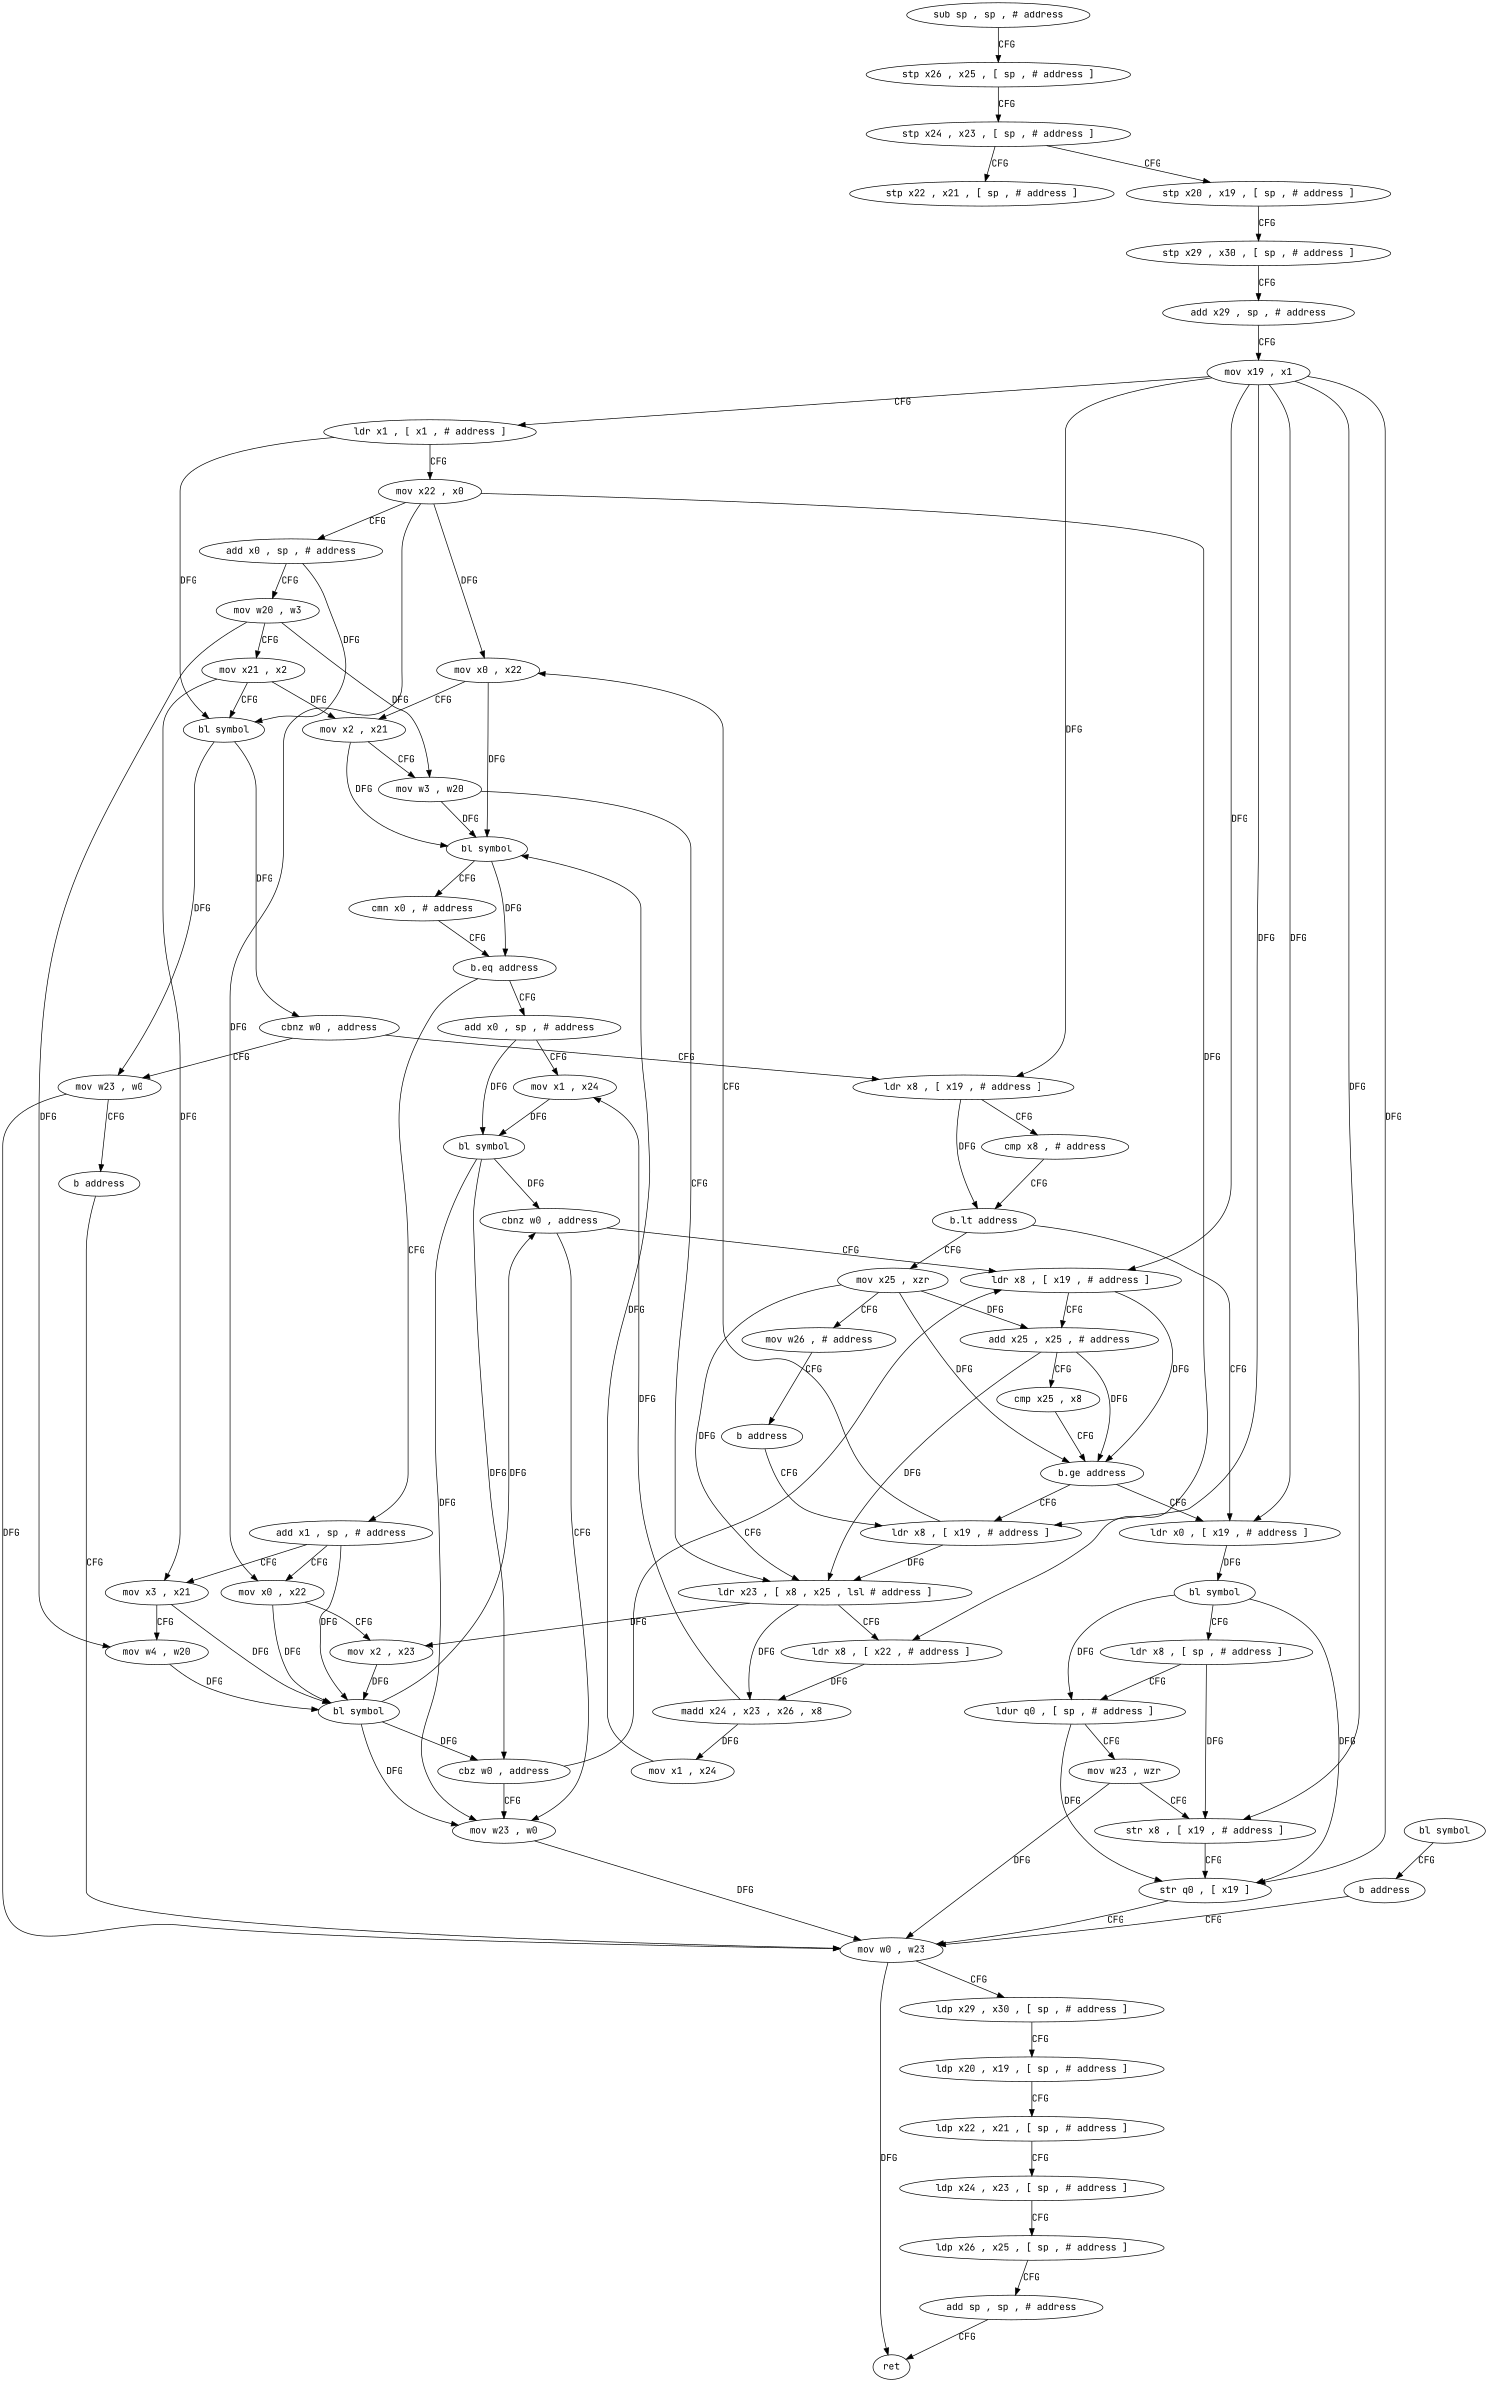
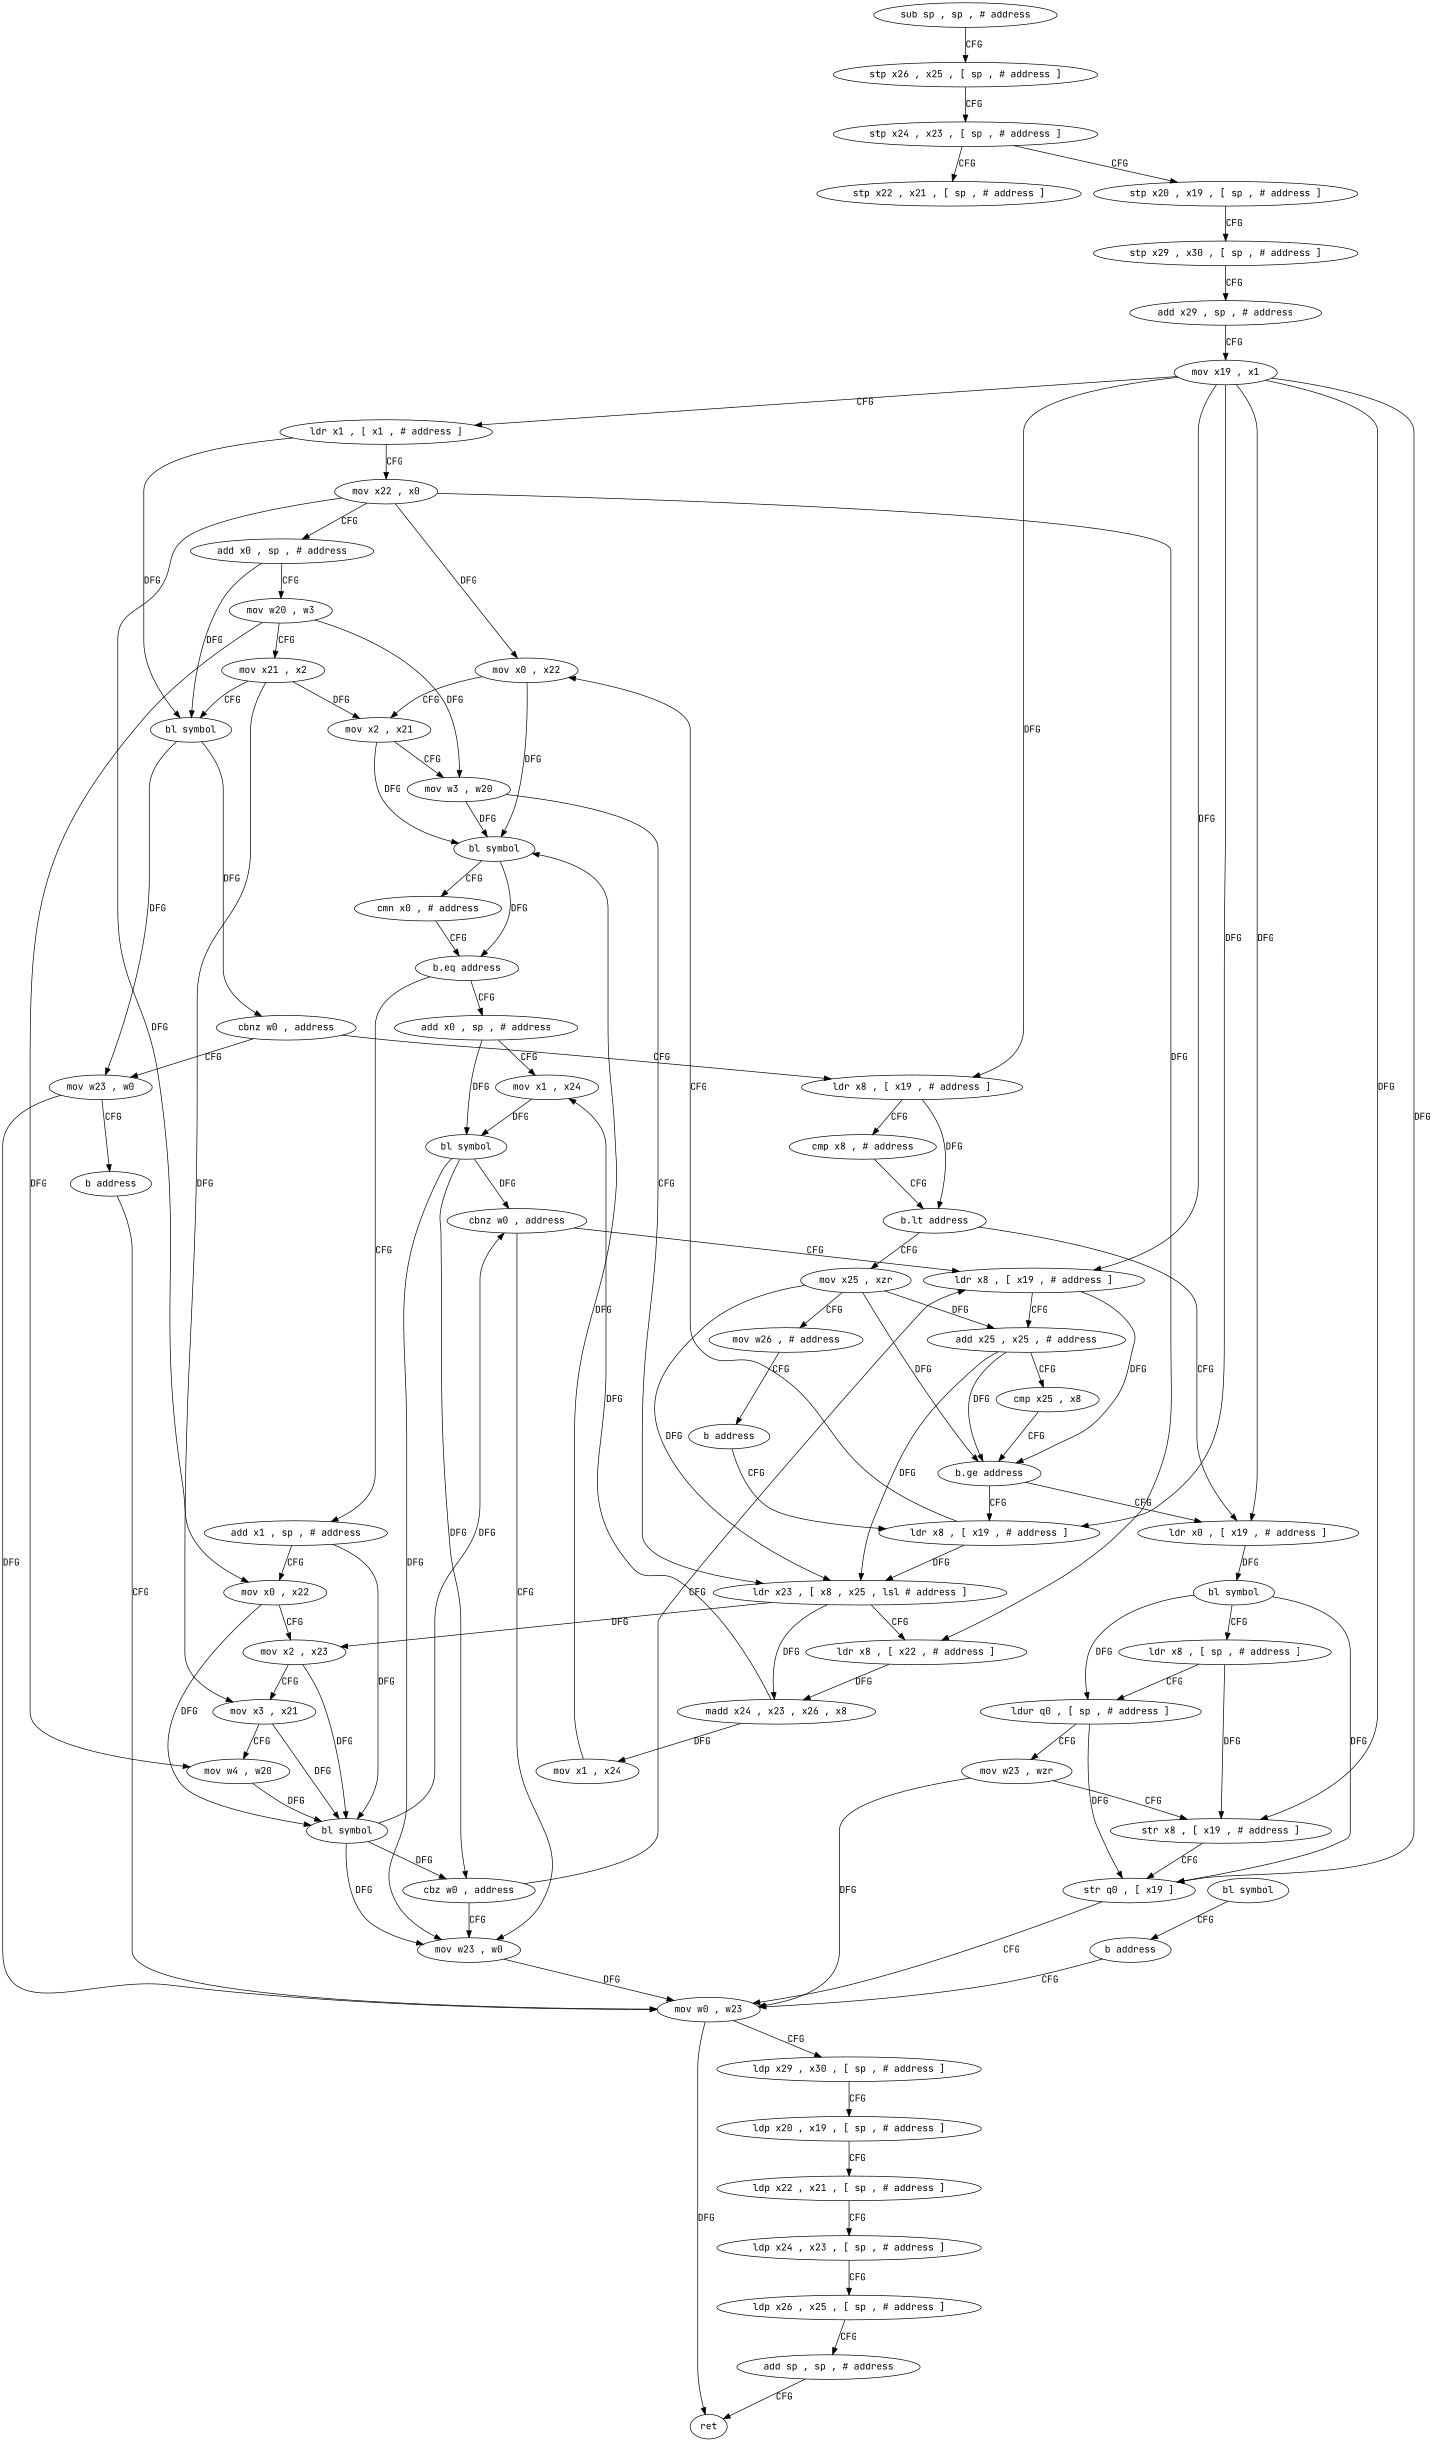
(250, 1563) -> (281, 1679)
